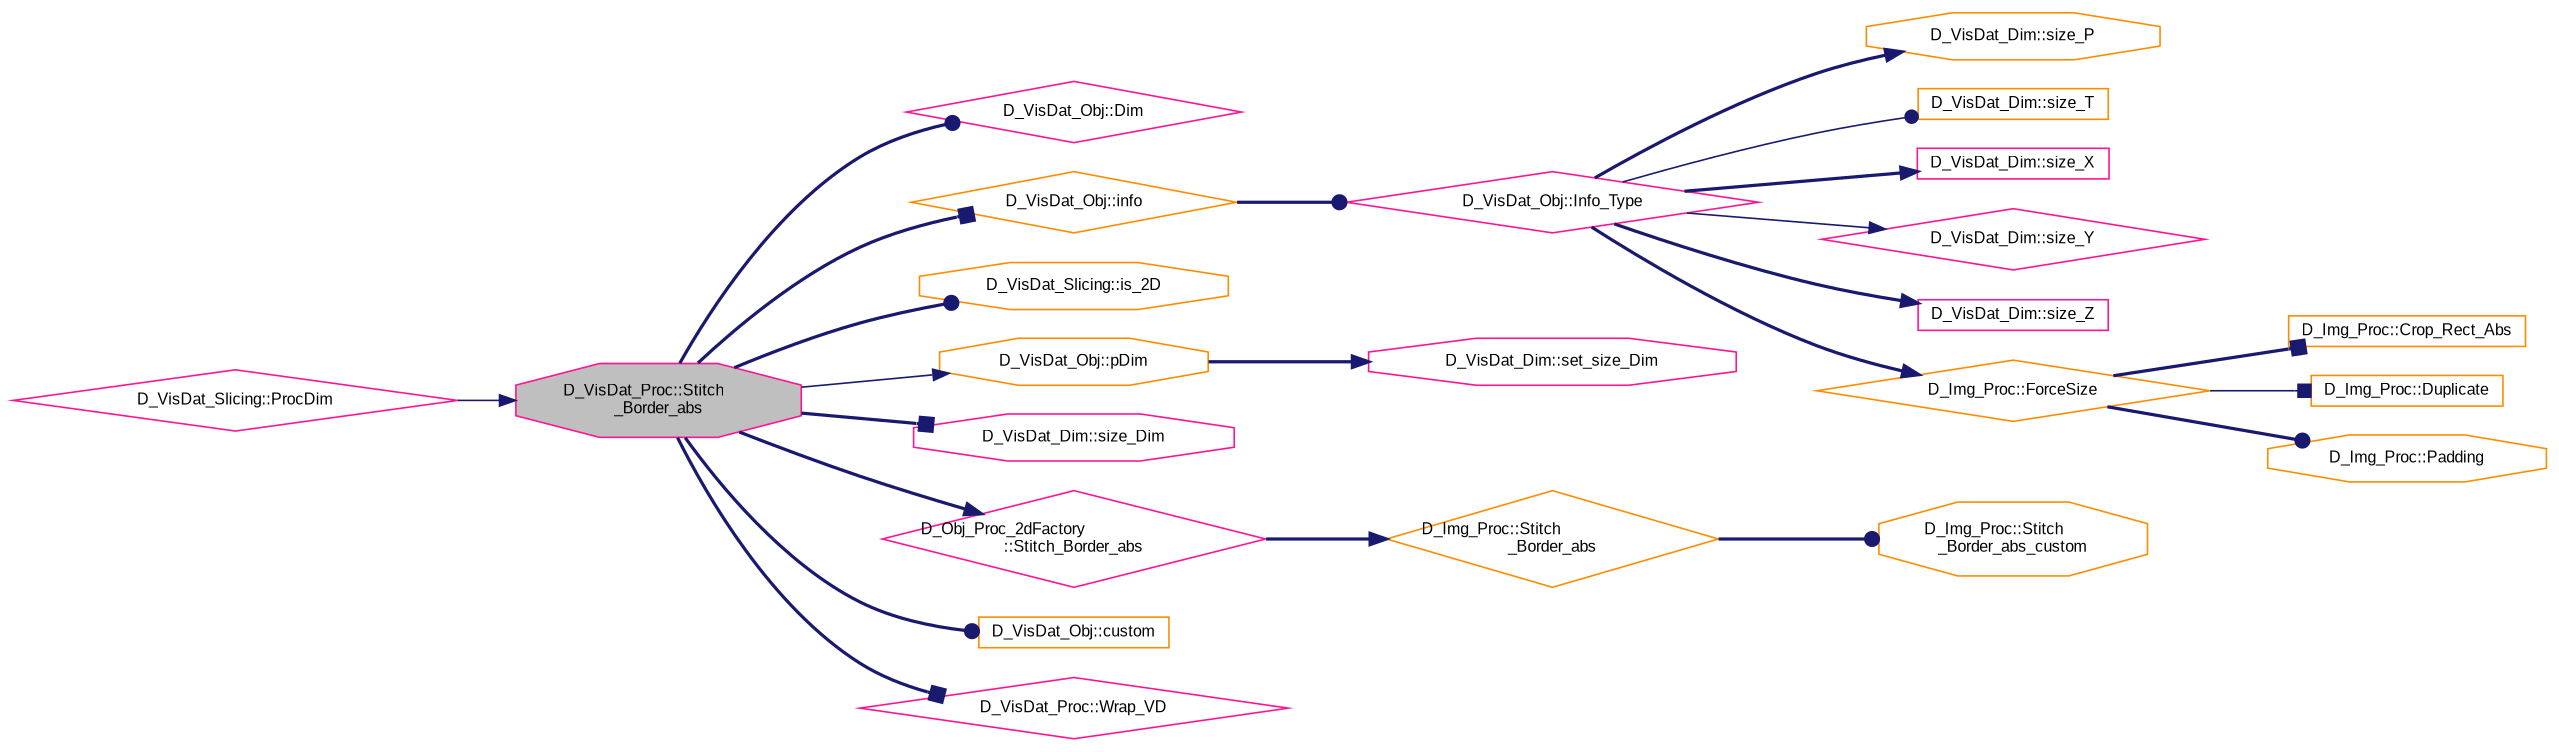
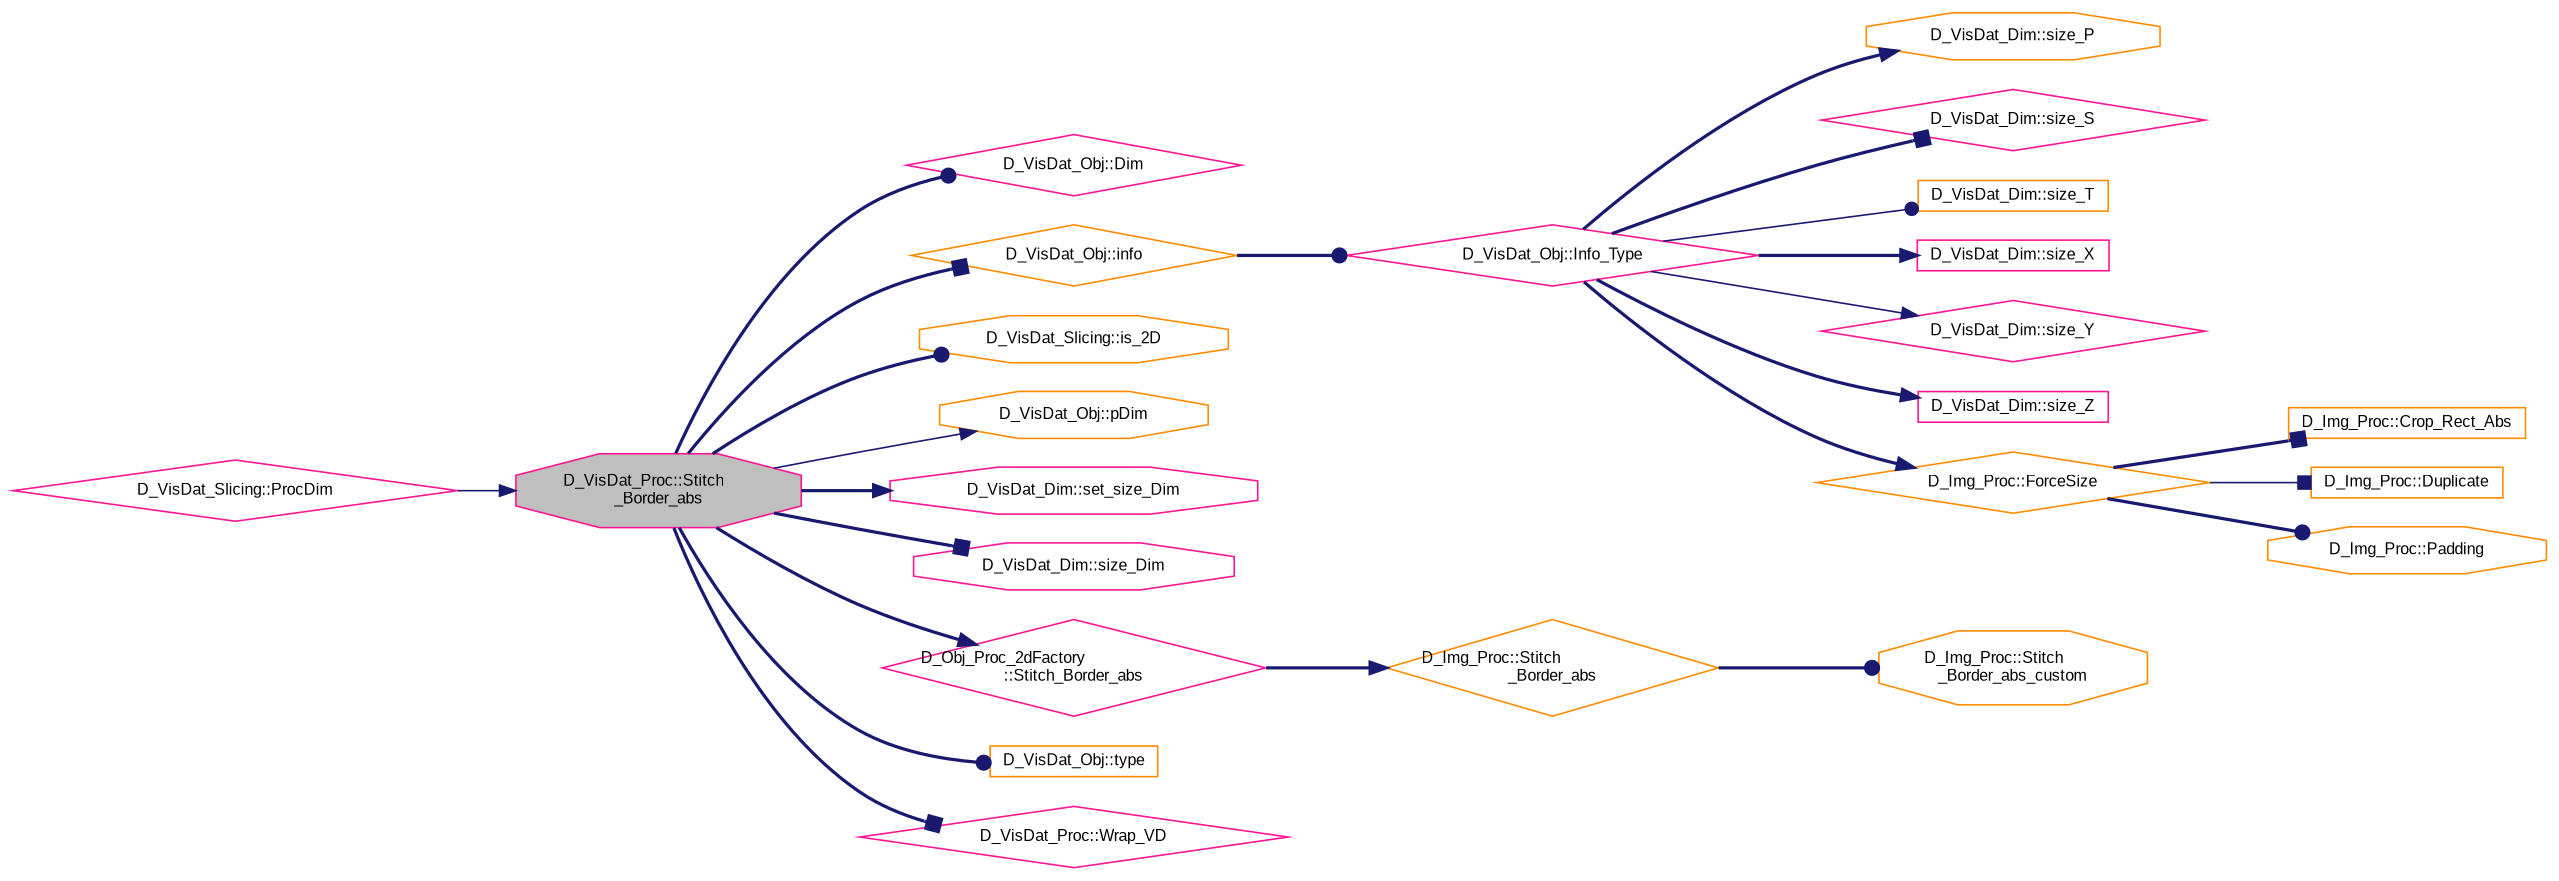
none -> (2013, 120)
(1280, 362) -> (837, 491)
(1074, 632) -> (1074, 761)
